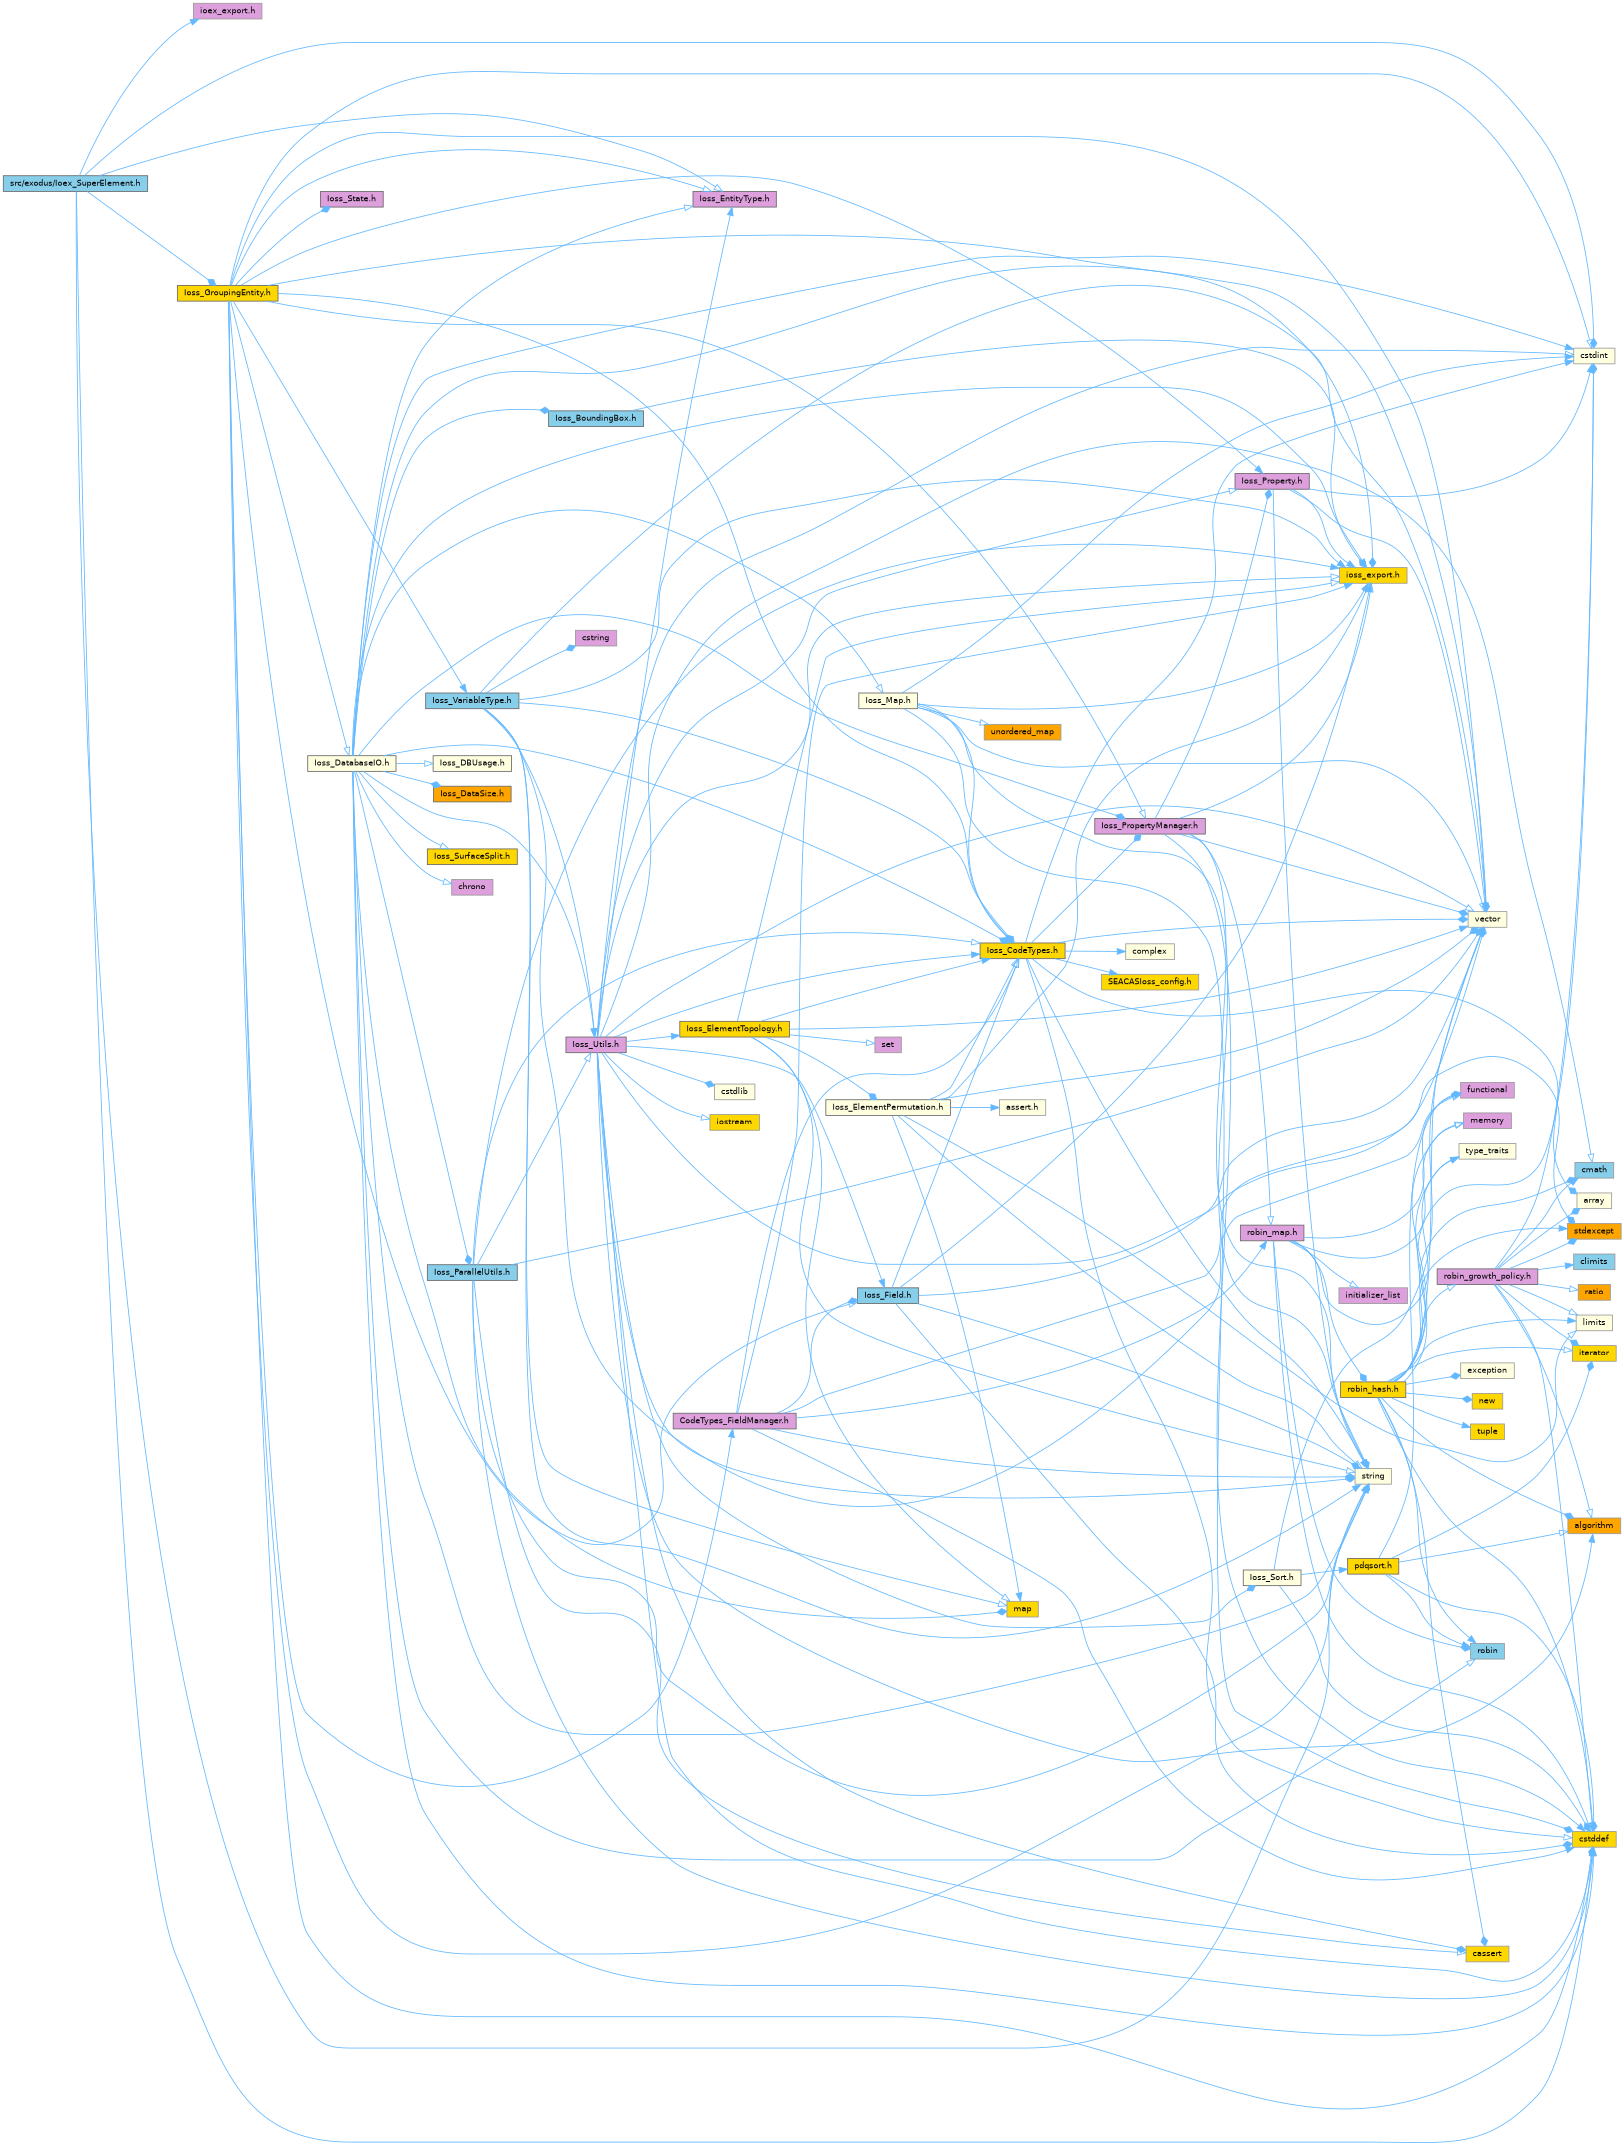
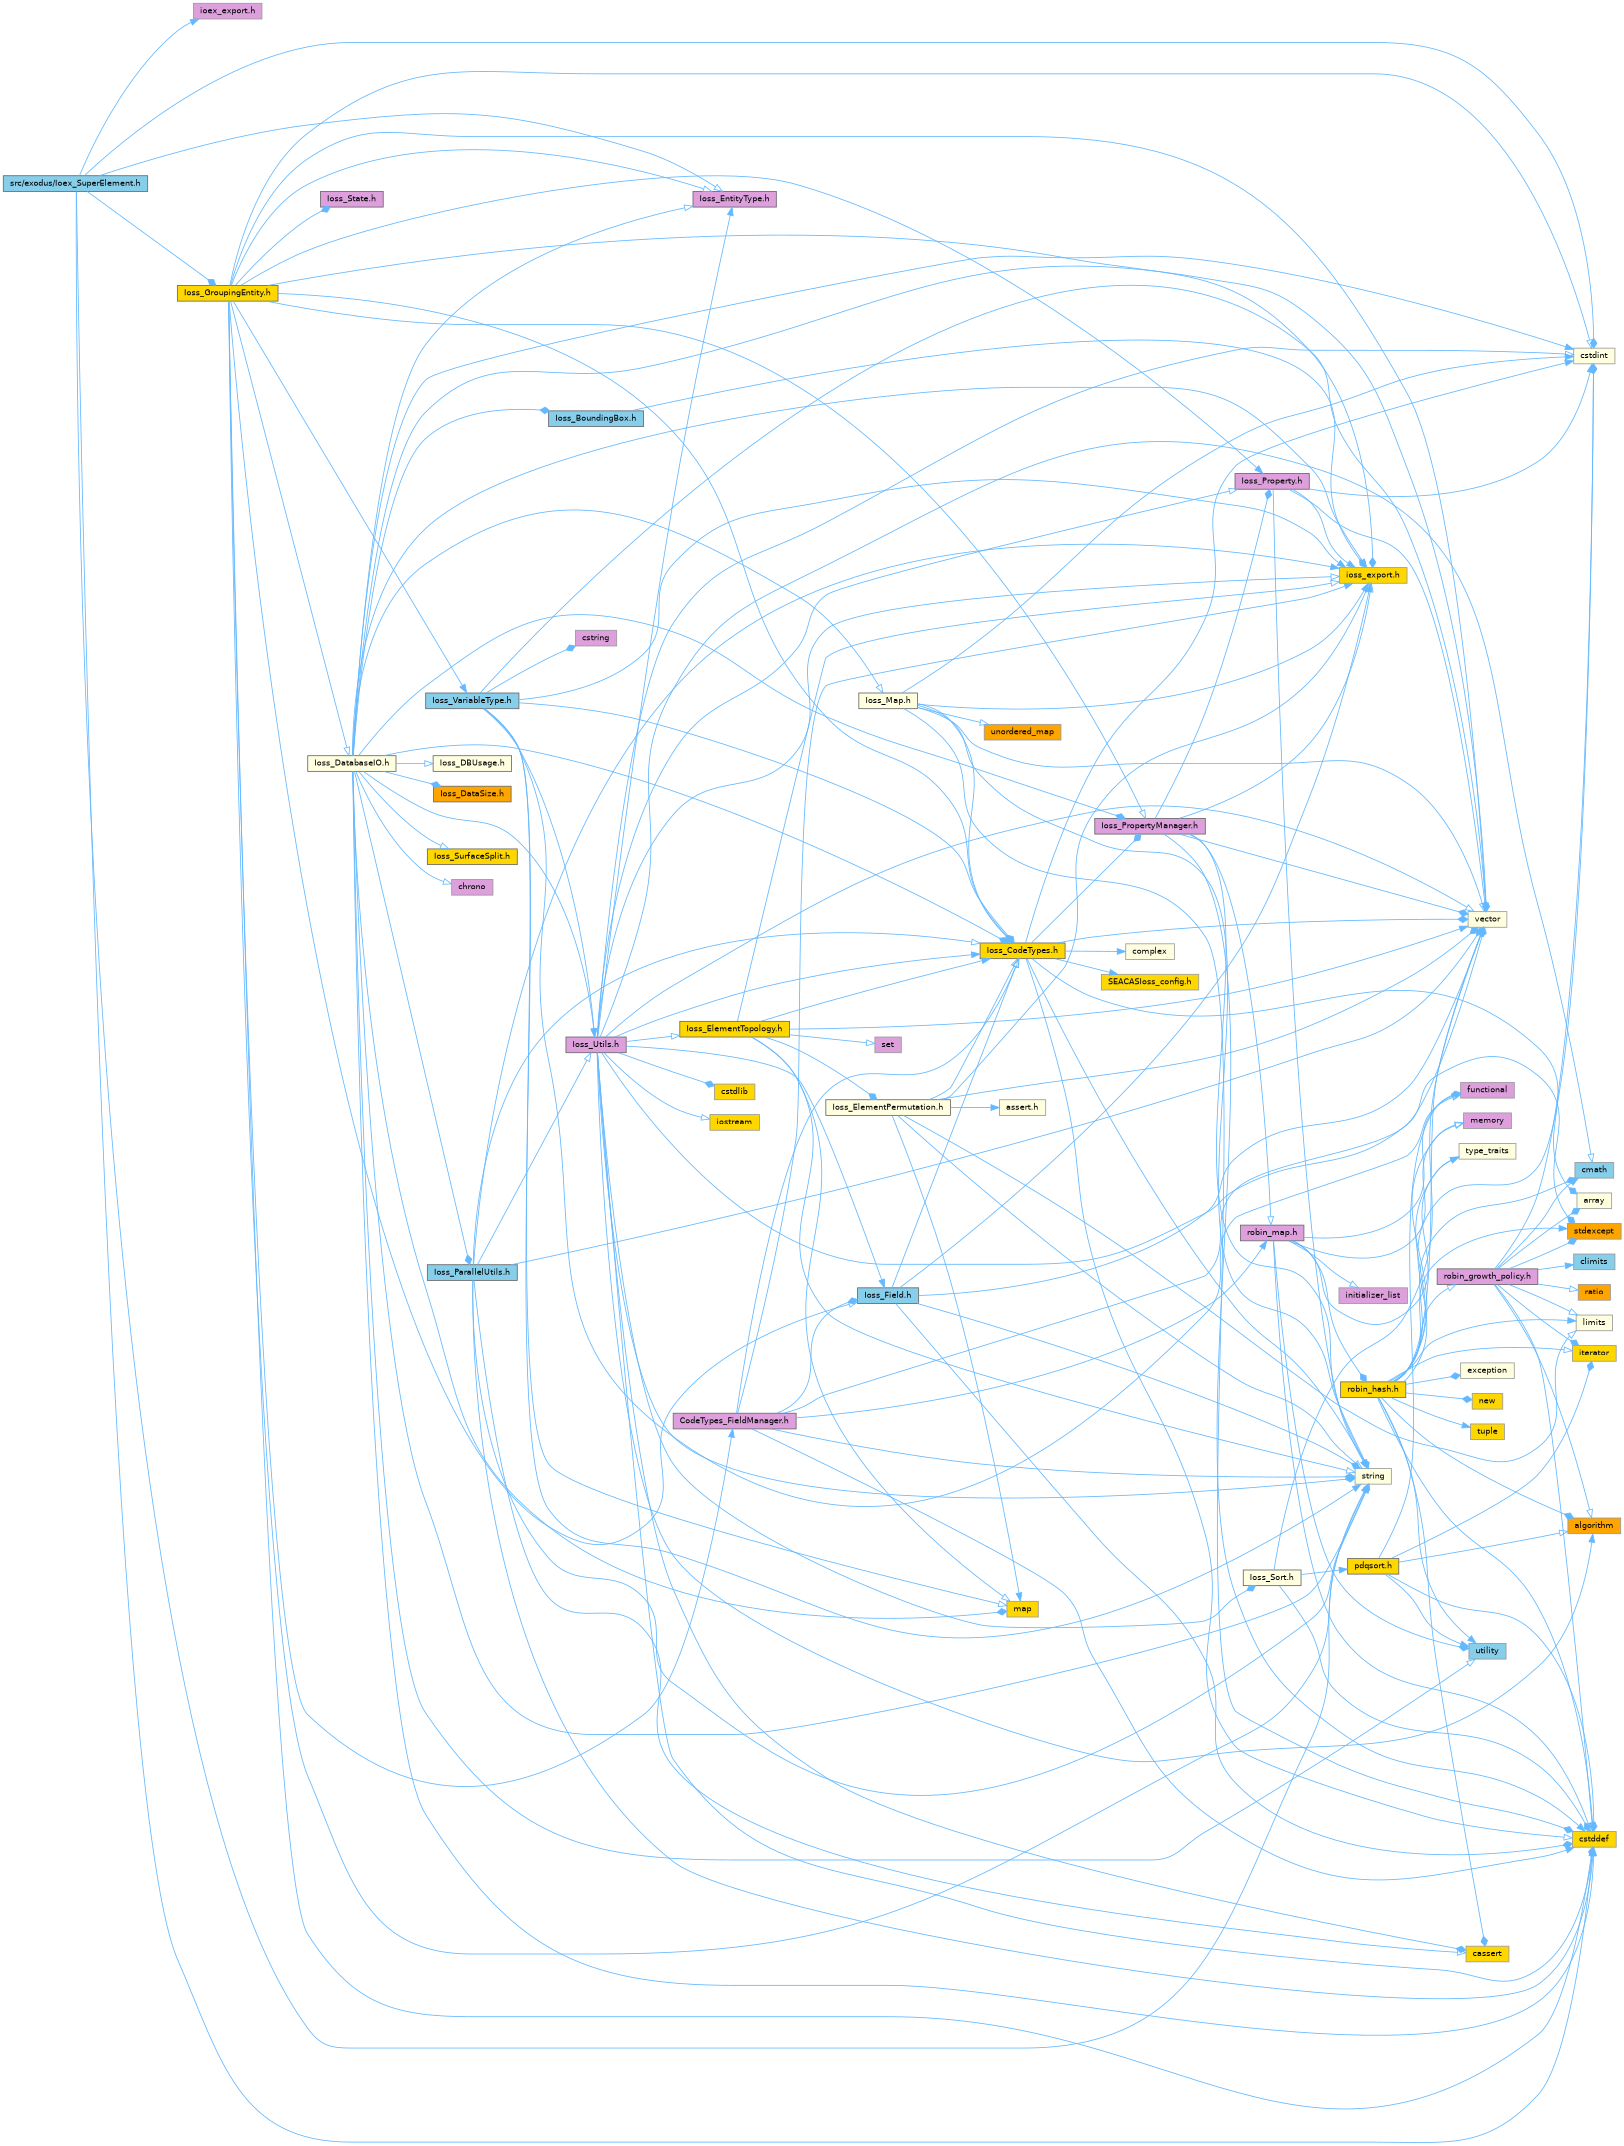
(649, 1039) -> (649, 1039)
(735, 1092) -> (735, 1092)
(1487, 1651) -> (1487, 1651)
